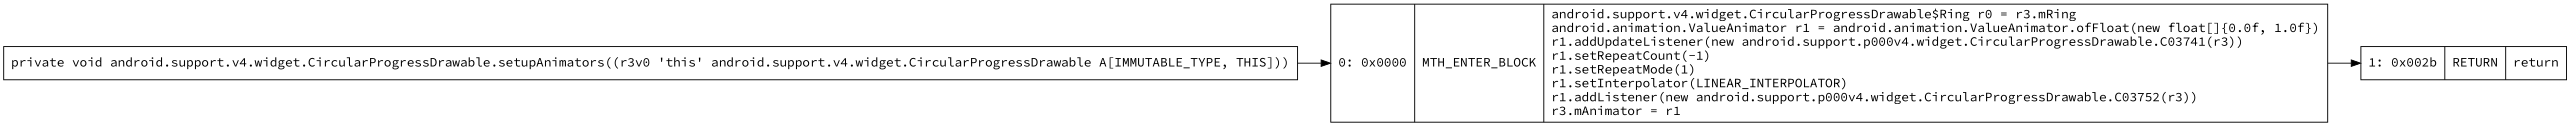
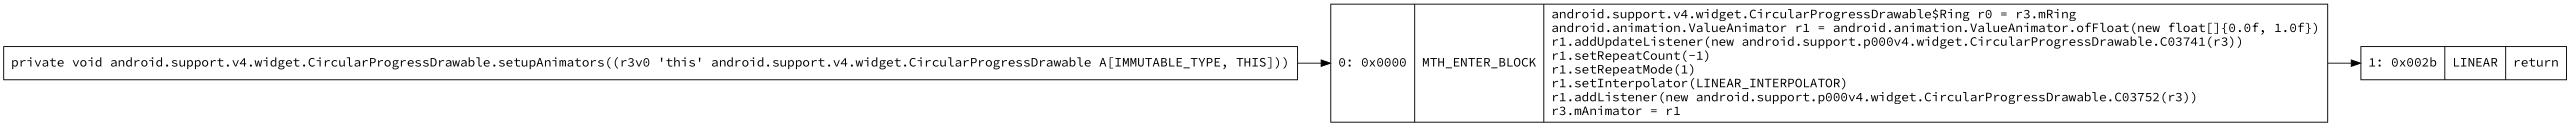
(2475, 63) -> (2475, 63)
